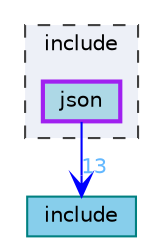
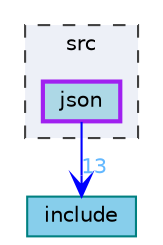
(82, 45) -> (82, 45)
